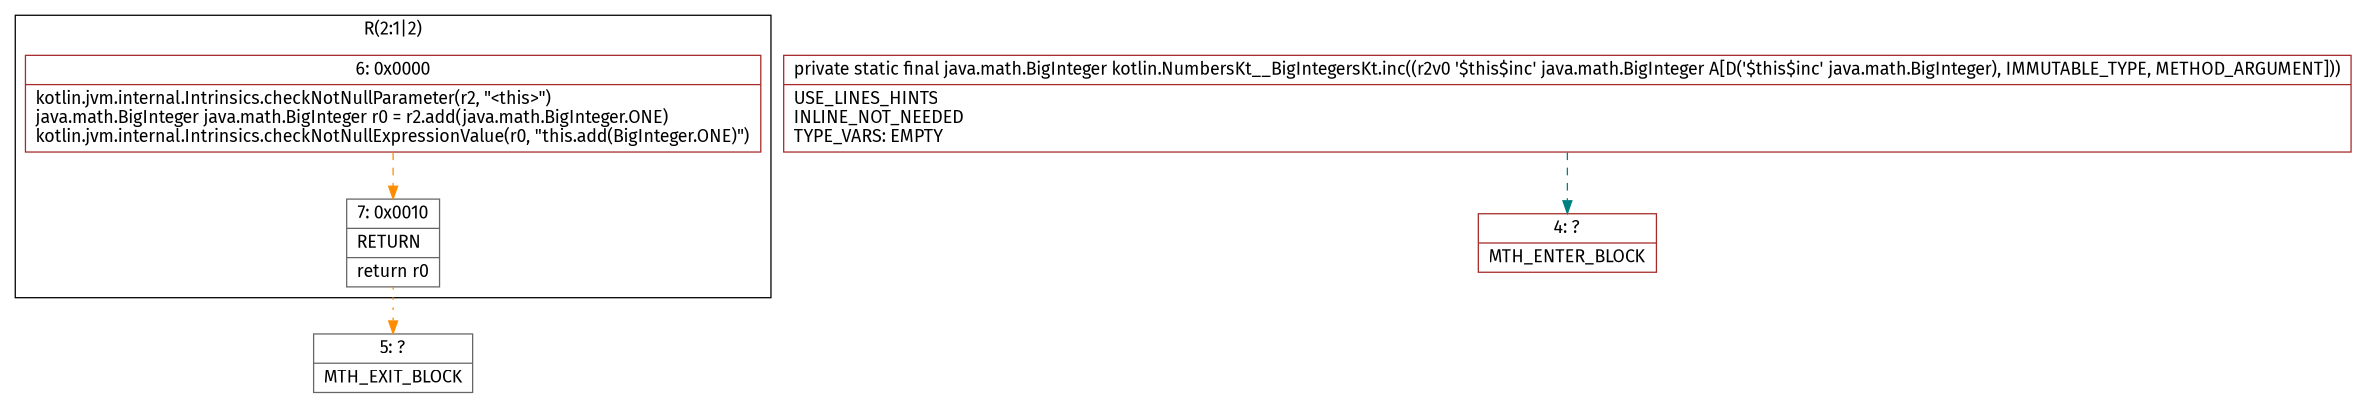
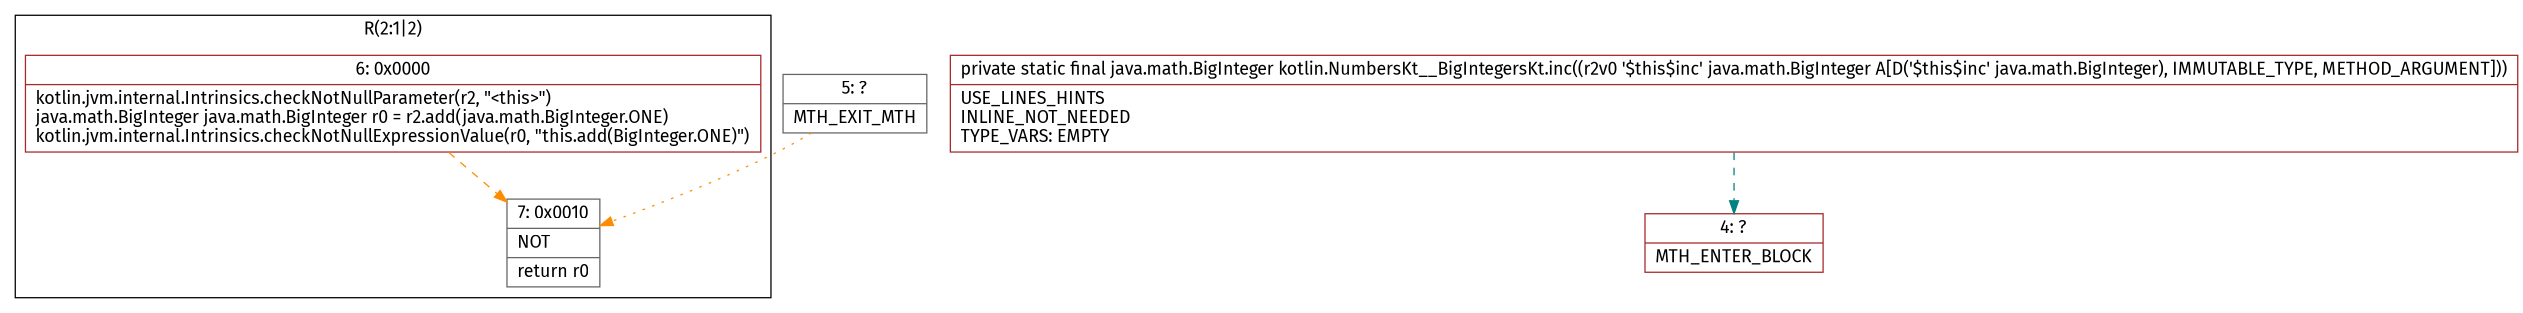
(389, 242) -> (534, 242)
(393, 306) -> (714, 181)
(393, 377) -> (855, 118)
